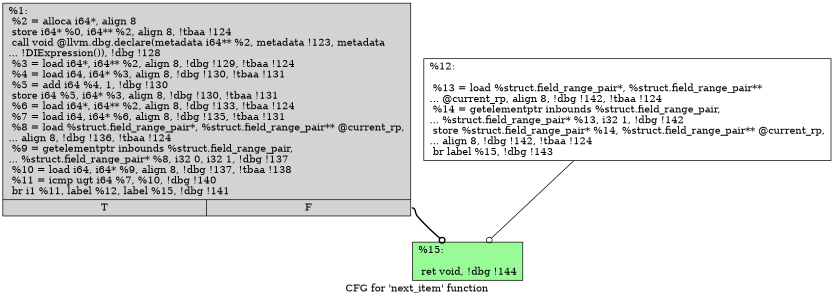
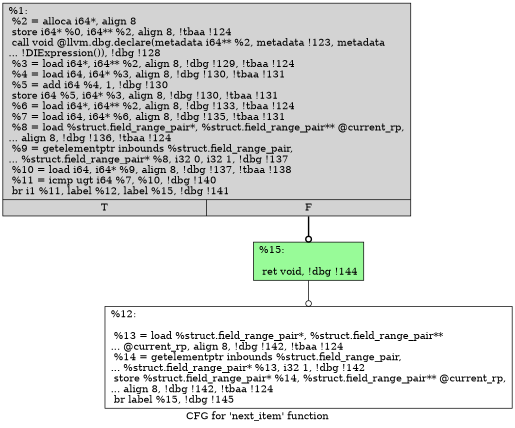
(491, 152) -> (172, 400)
(533, 199) -> (309, 290)
